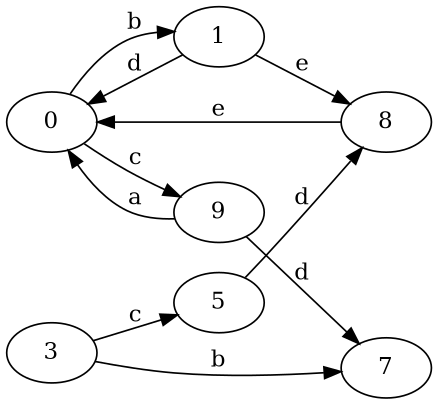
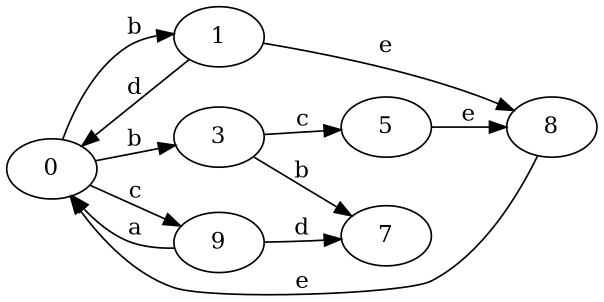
none -> (127, 155)
(303, 198) -> (469, 115)
